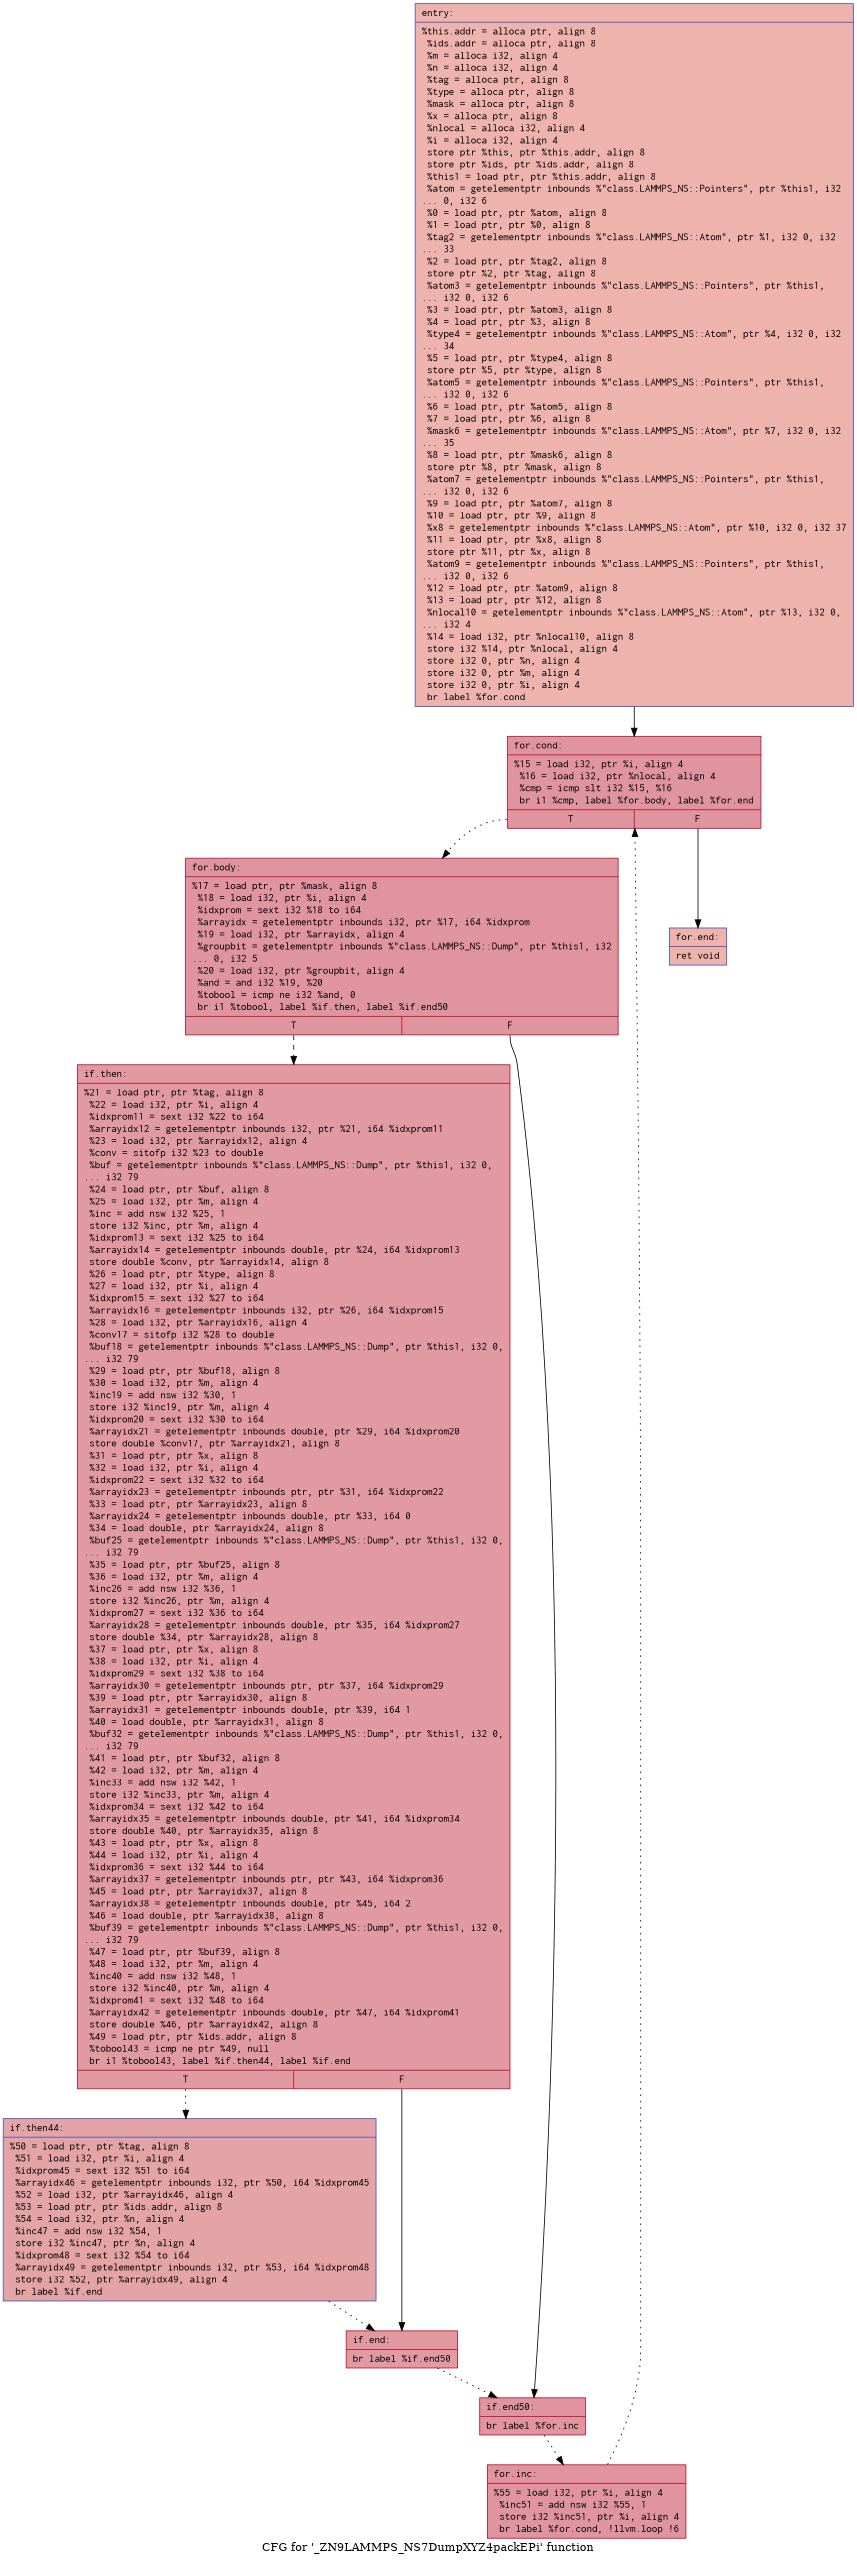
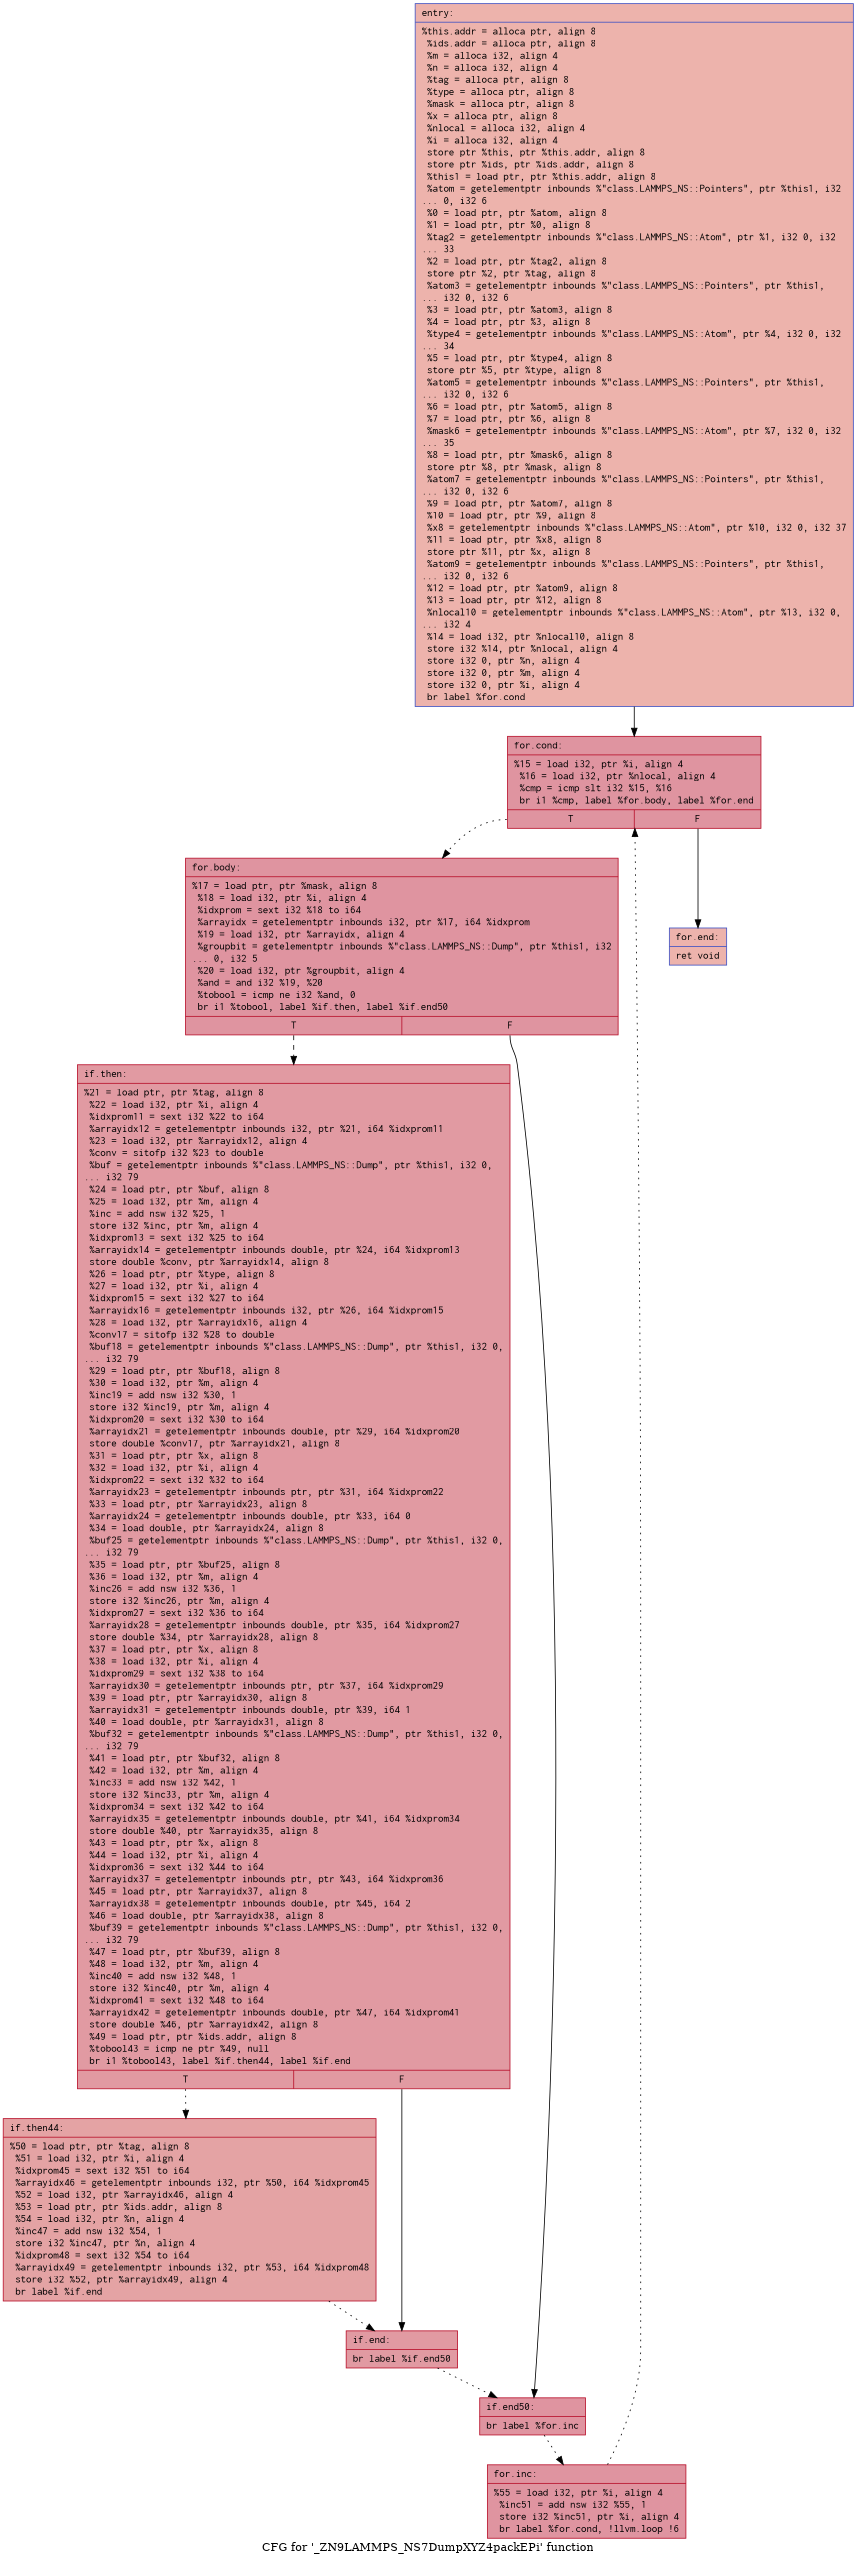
(190, 2210) -> (190, 2210)
